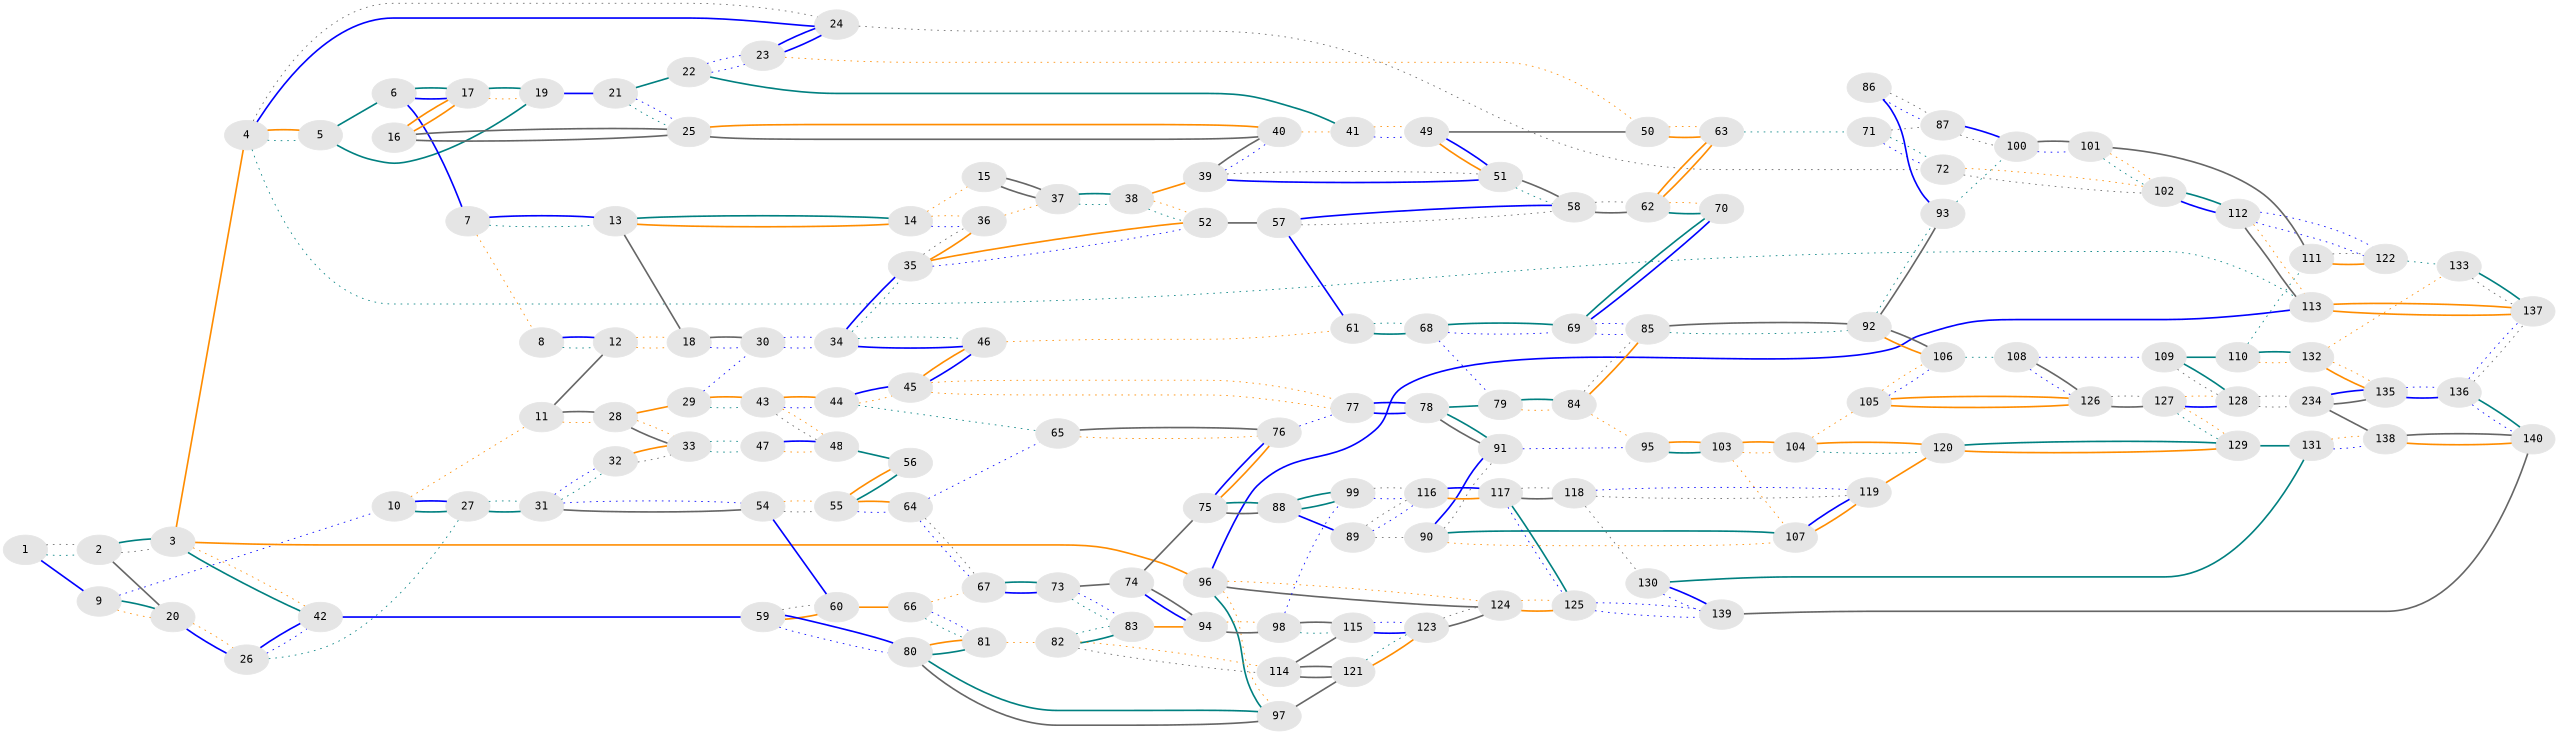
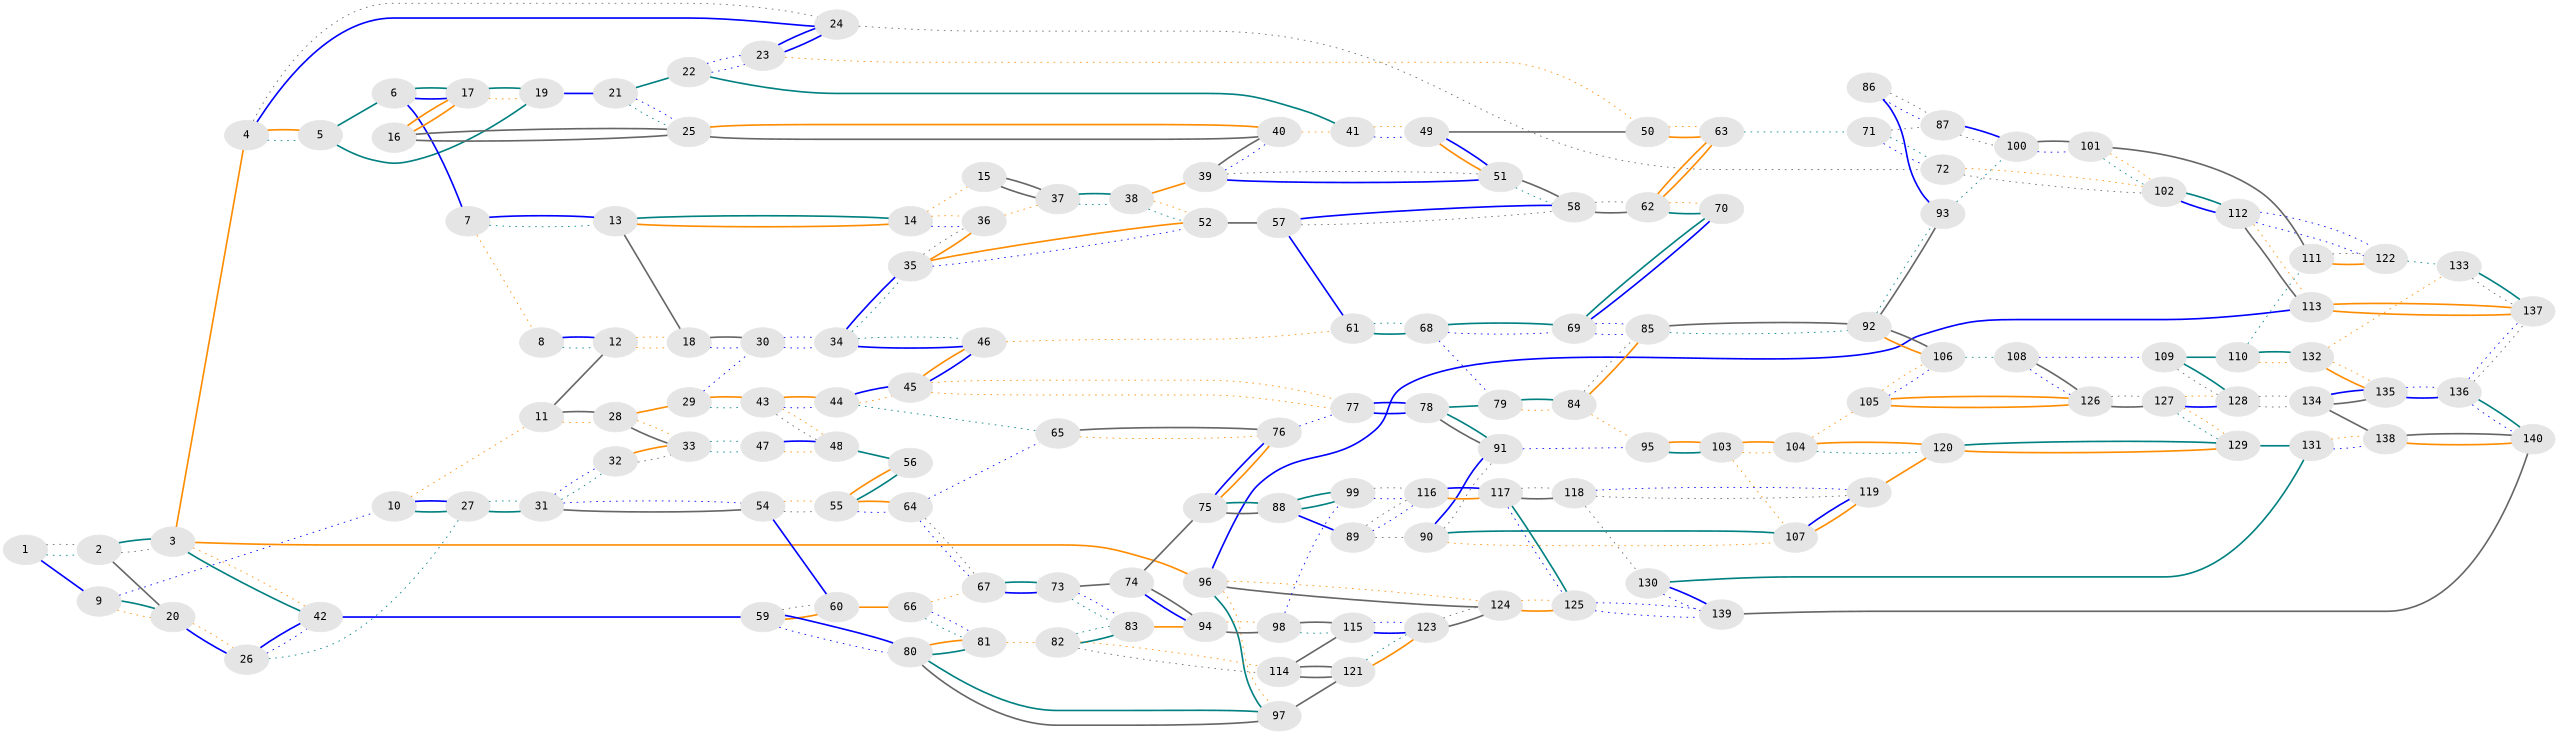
(1239, 291) -> none
(2312, 402) -> (2312, 402)
